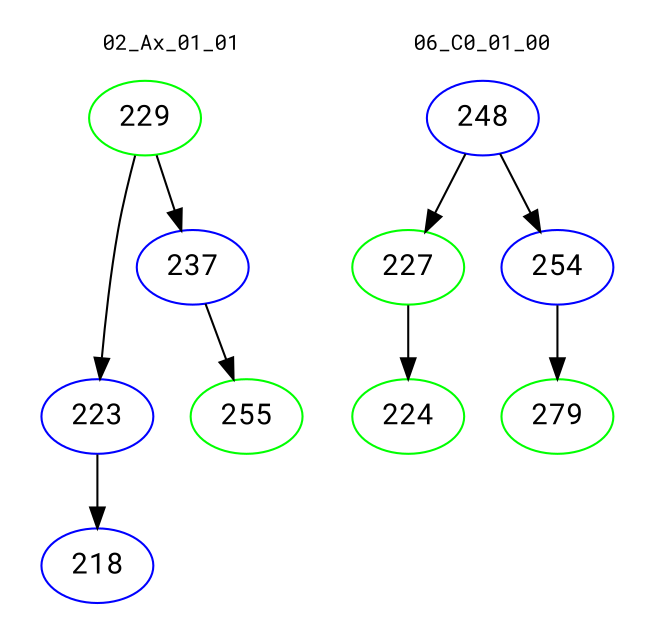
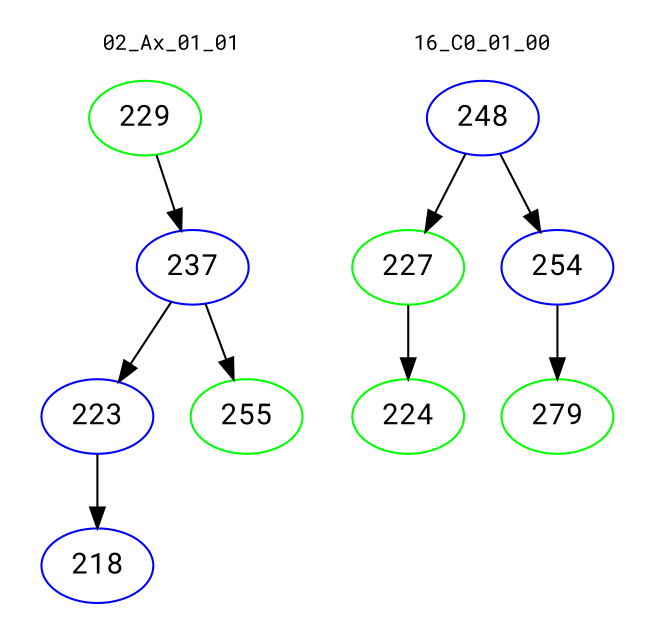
(483, 45) -> (483, 45)
(114, 256) -> (151, 333)
